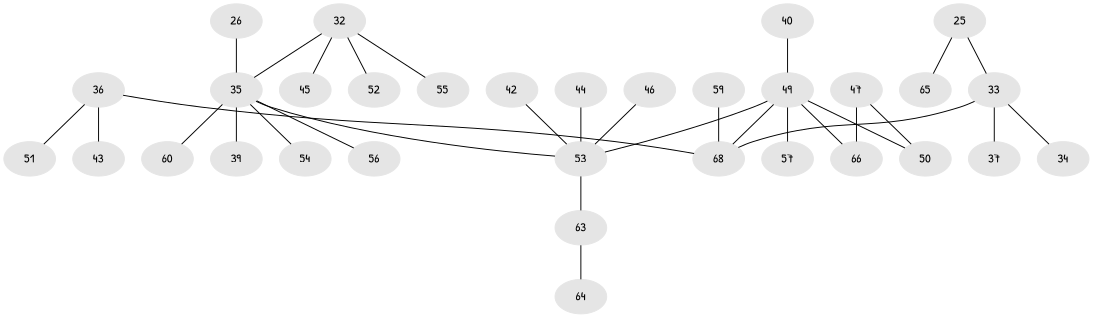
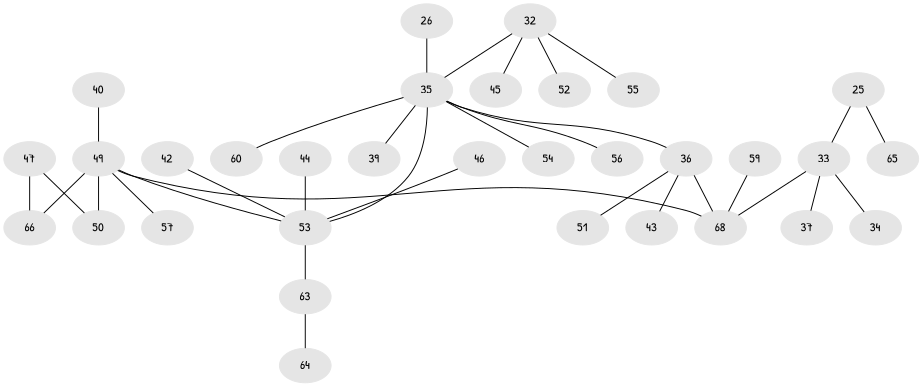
none -> (556, 124)
